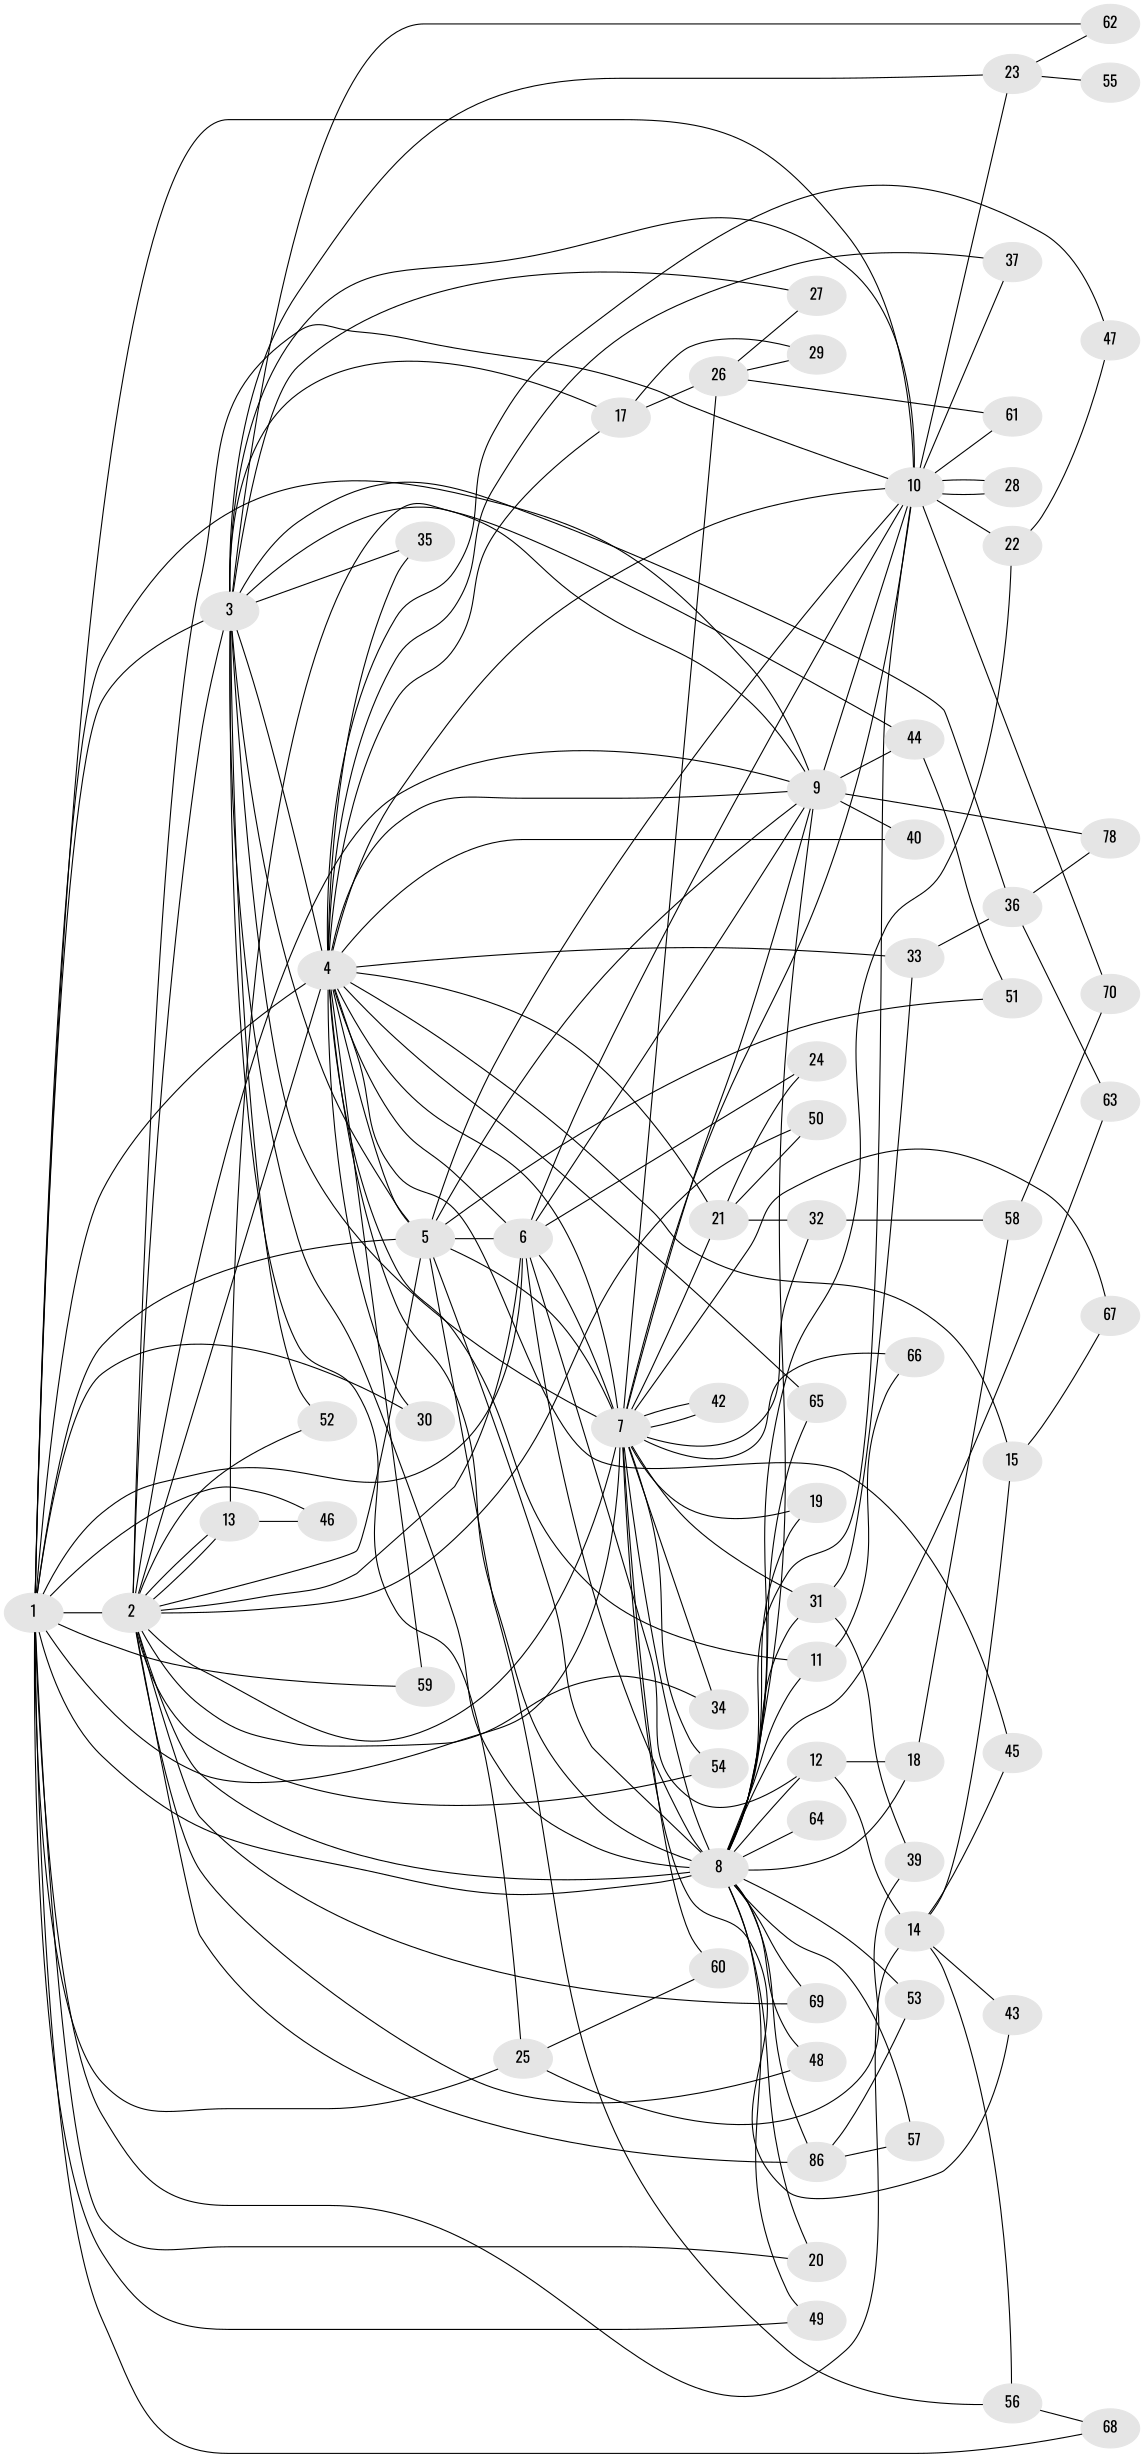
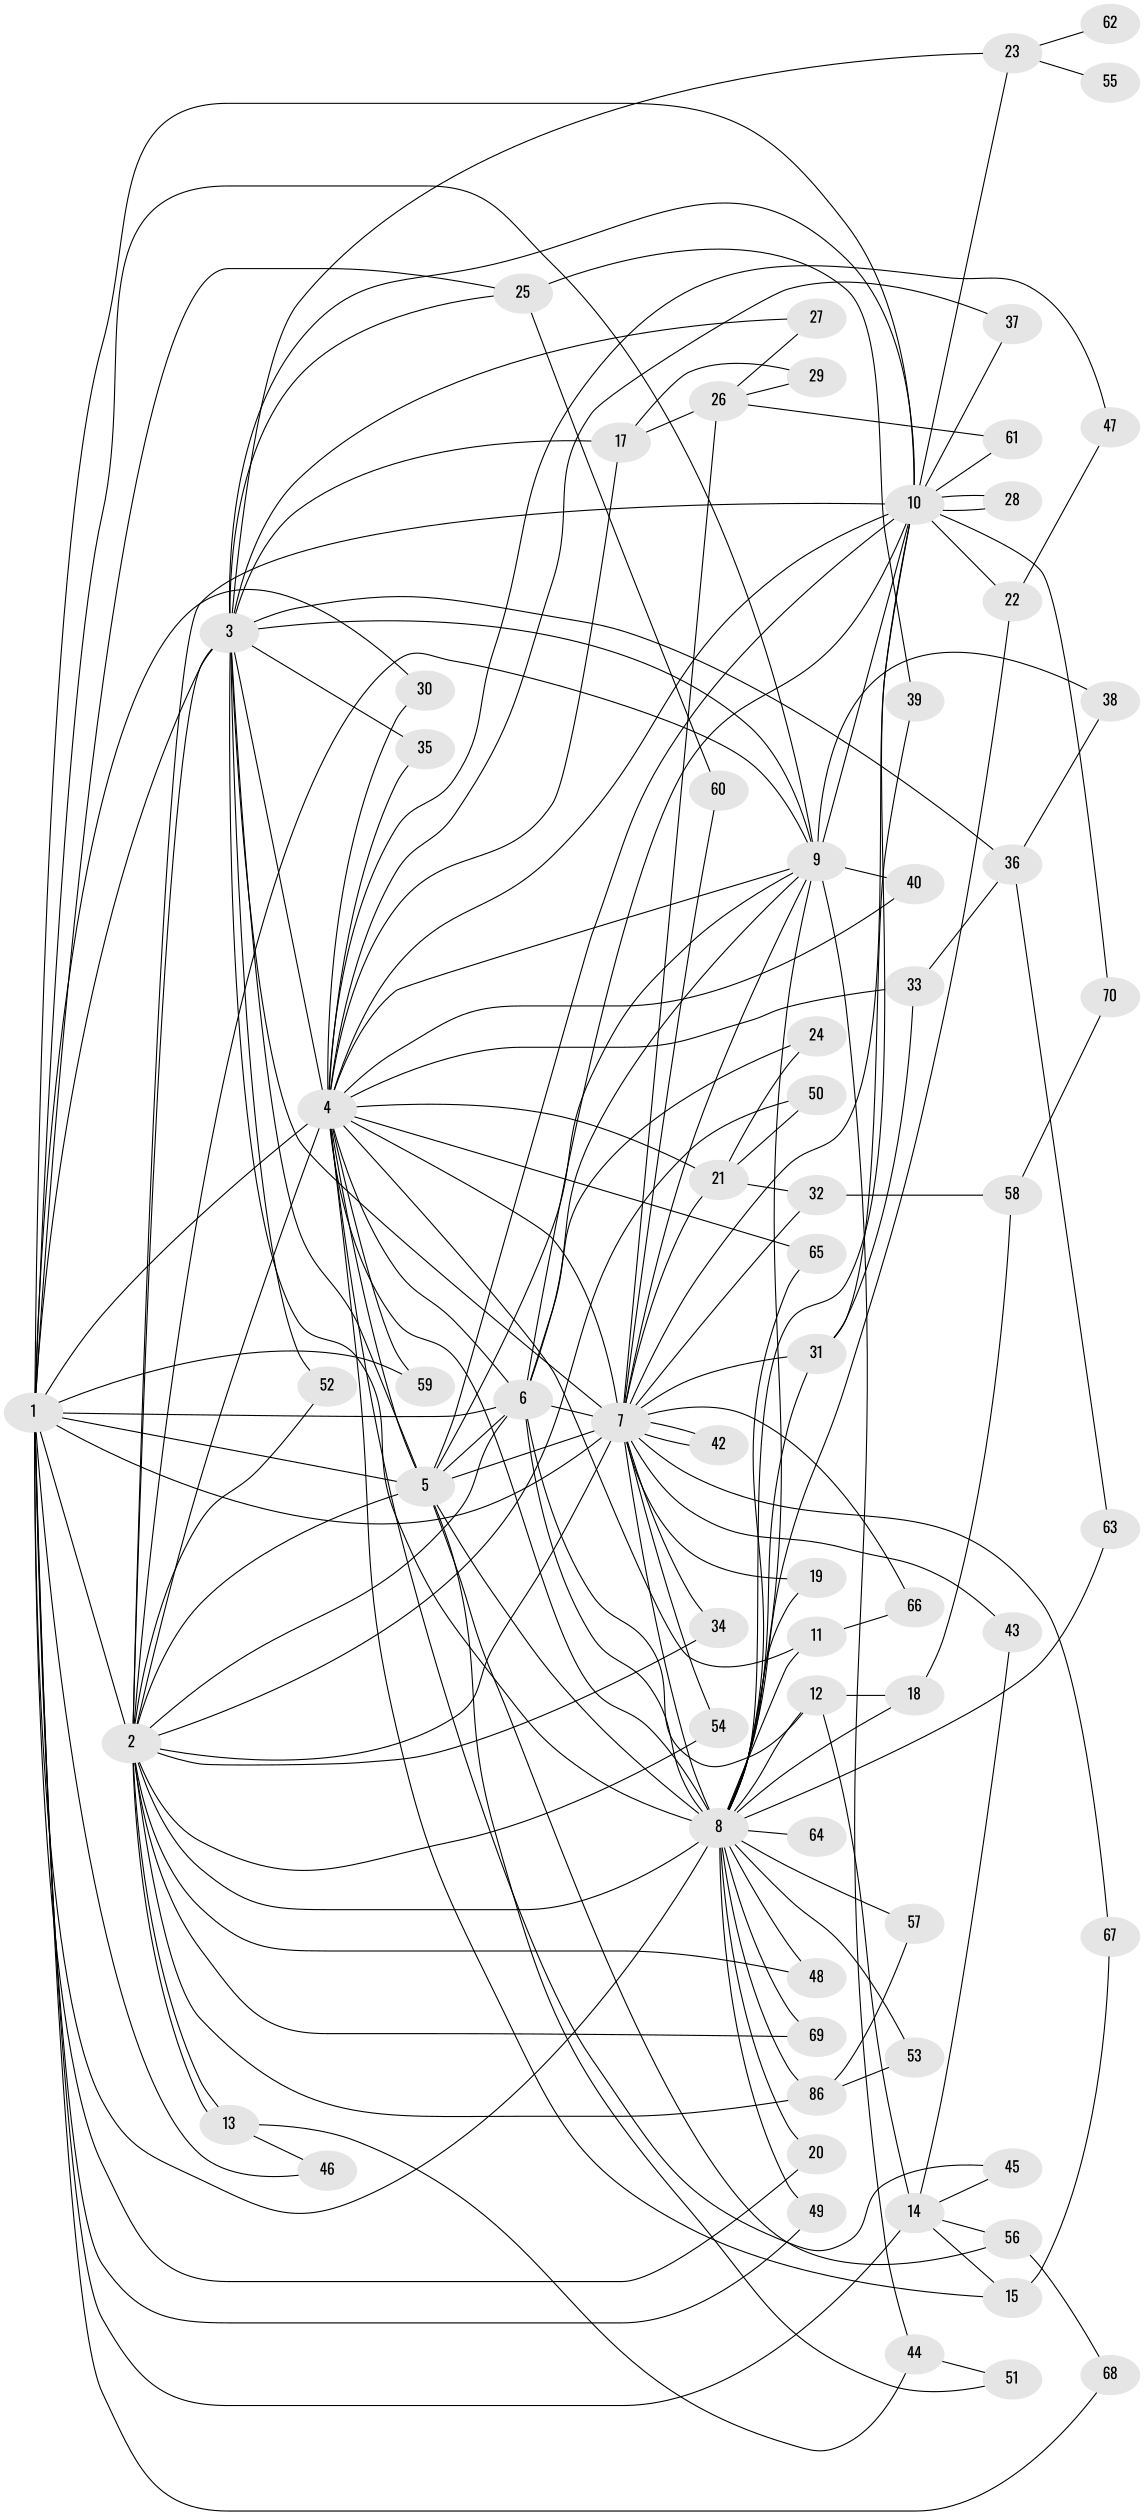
(442, 24) -> none
(1110, 838) -> (1110, 701)
